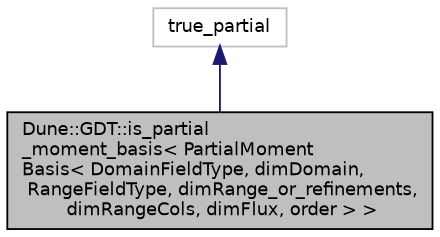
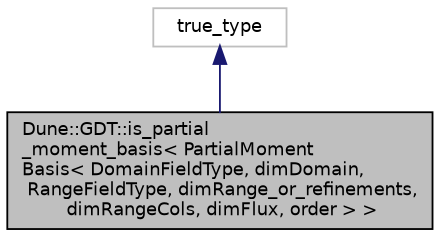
(220, 27) -> (220, 27)
